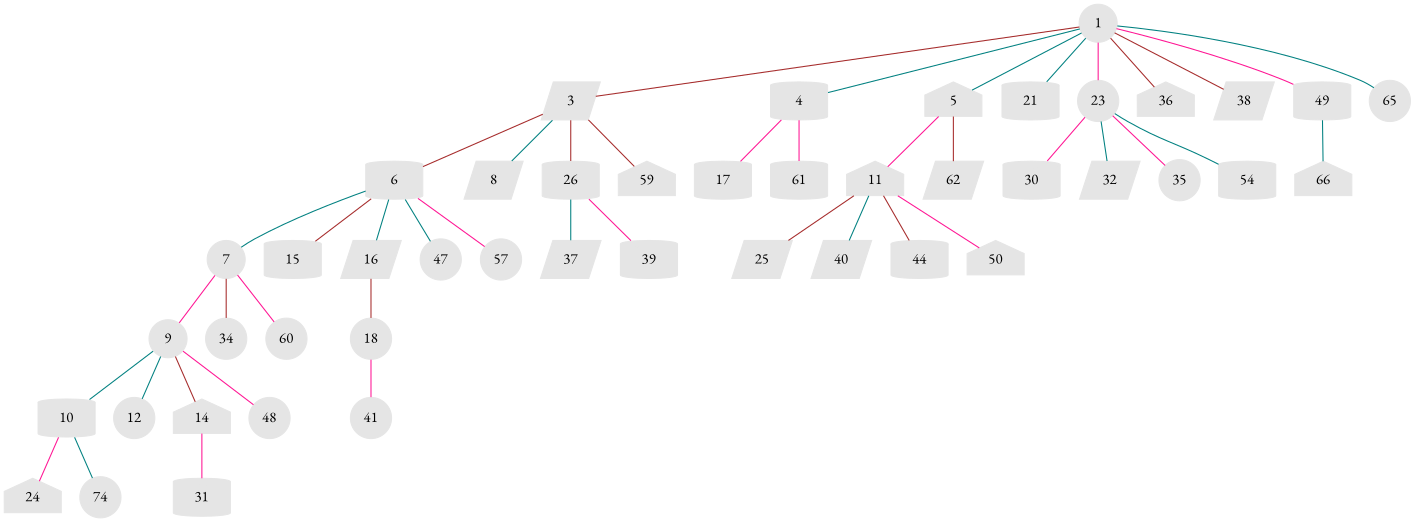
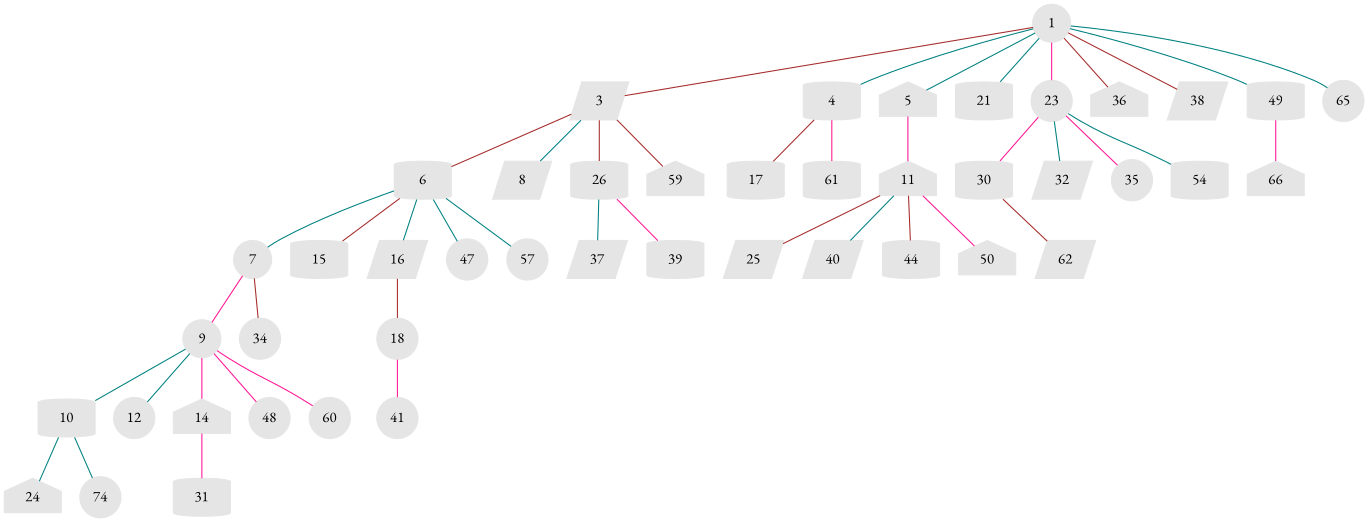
(1206, 53) -> (1159, 53)
(953, 139) -> (1025, 220)
(761, 141) -> (794, 141)
(1323, 141) -> (1276, 141)
(451, 222) -> (479, 222)
(256, 298) -> (265, 379)
(185, 379) -> (202, 378)
(49, 459) -> (49, 459)
